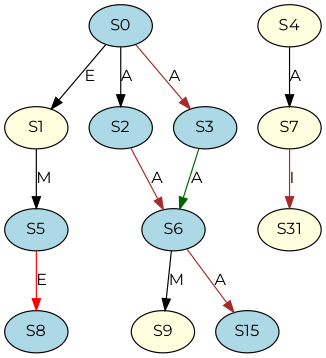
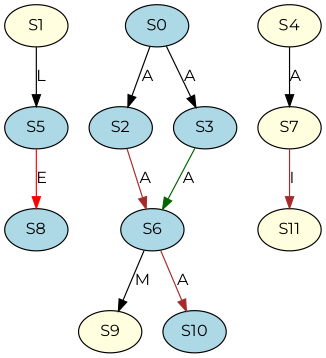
(82, 72) -> none
(159, 72) -> (179, 71)
(45, 179) -> (42, 77)
(290, 230) -> (290, 230)
(247, 332) -> (195, 332)
